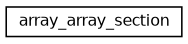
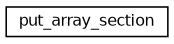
(94, 22) -> (87, 22)
